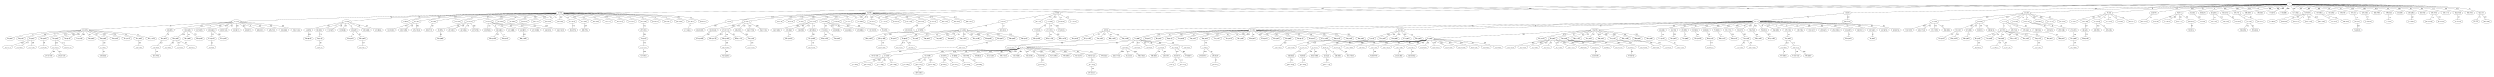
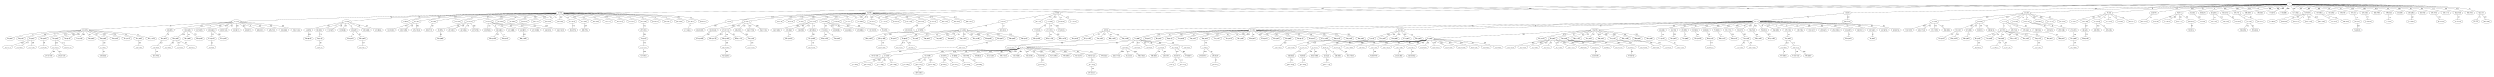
(2429, 21) -> none
